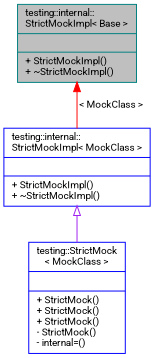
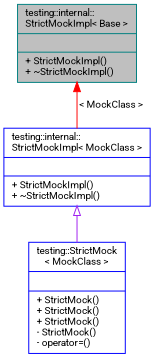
(61, 343) -> (64, 343)
